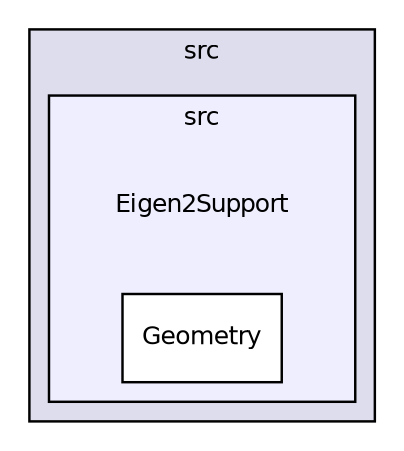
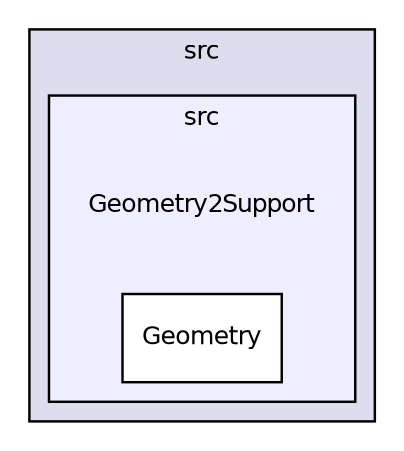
(202, 206) -> (202, 206)
